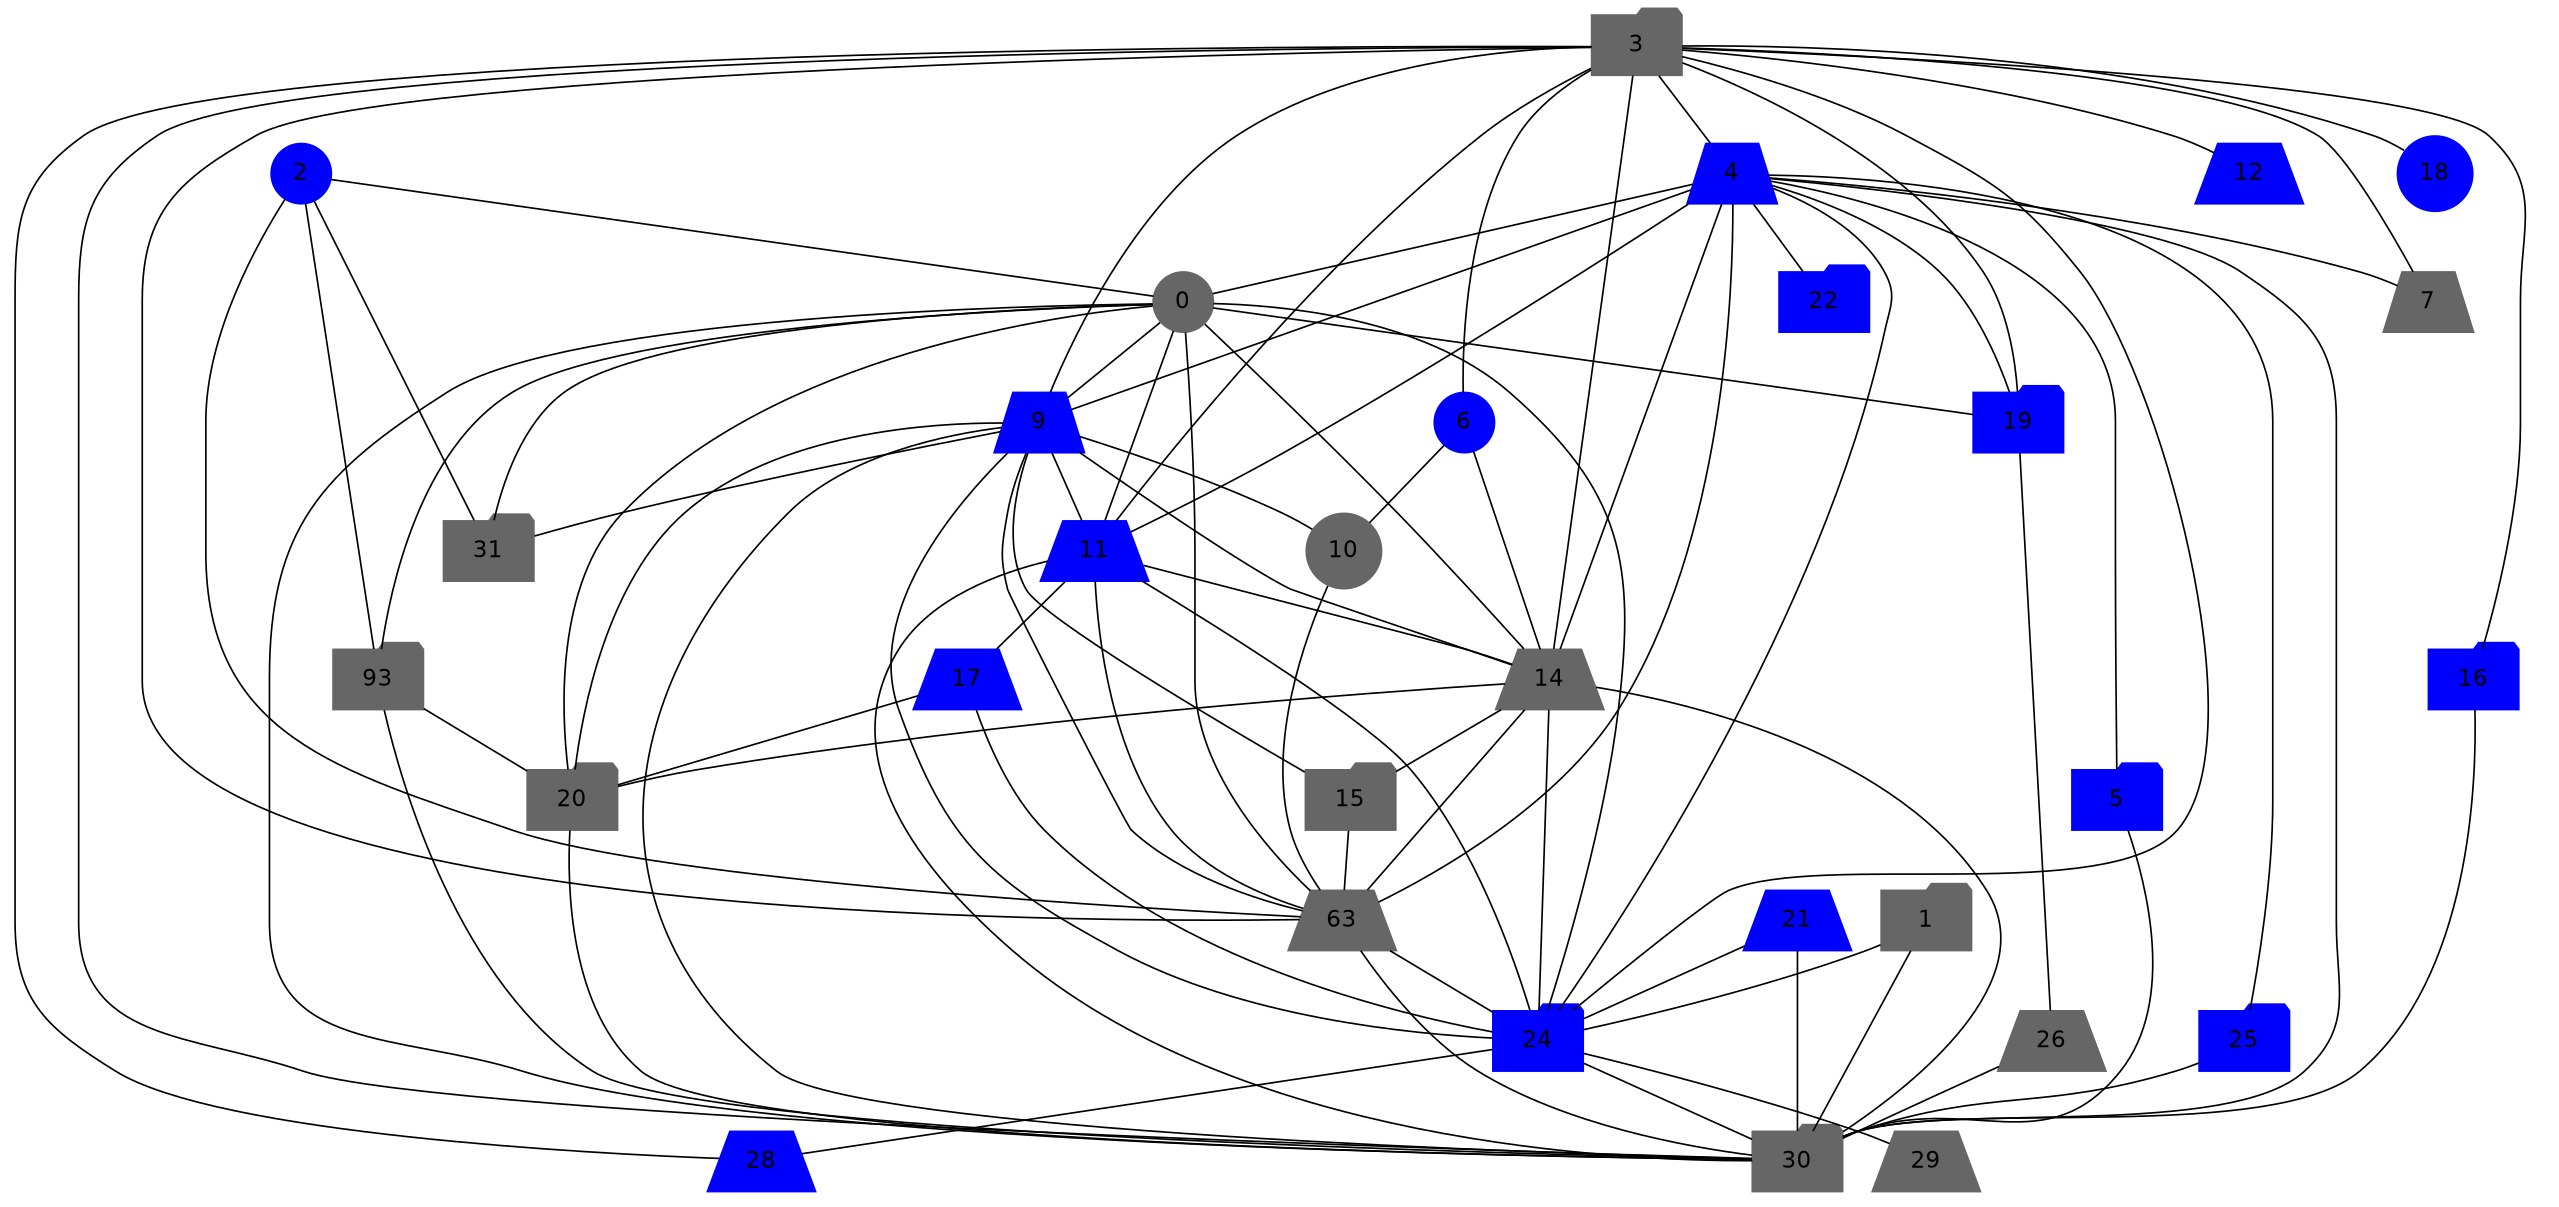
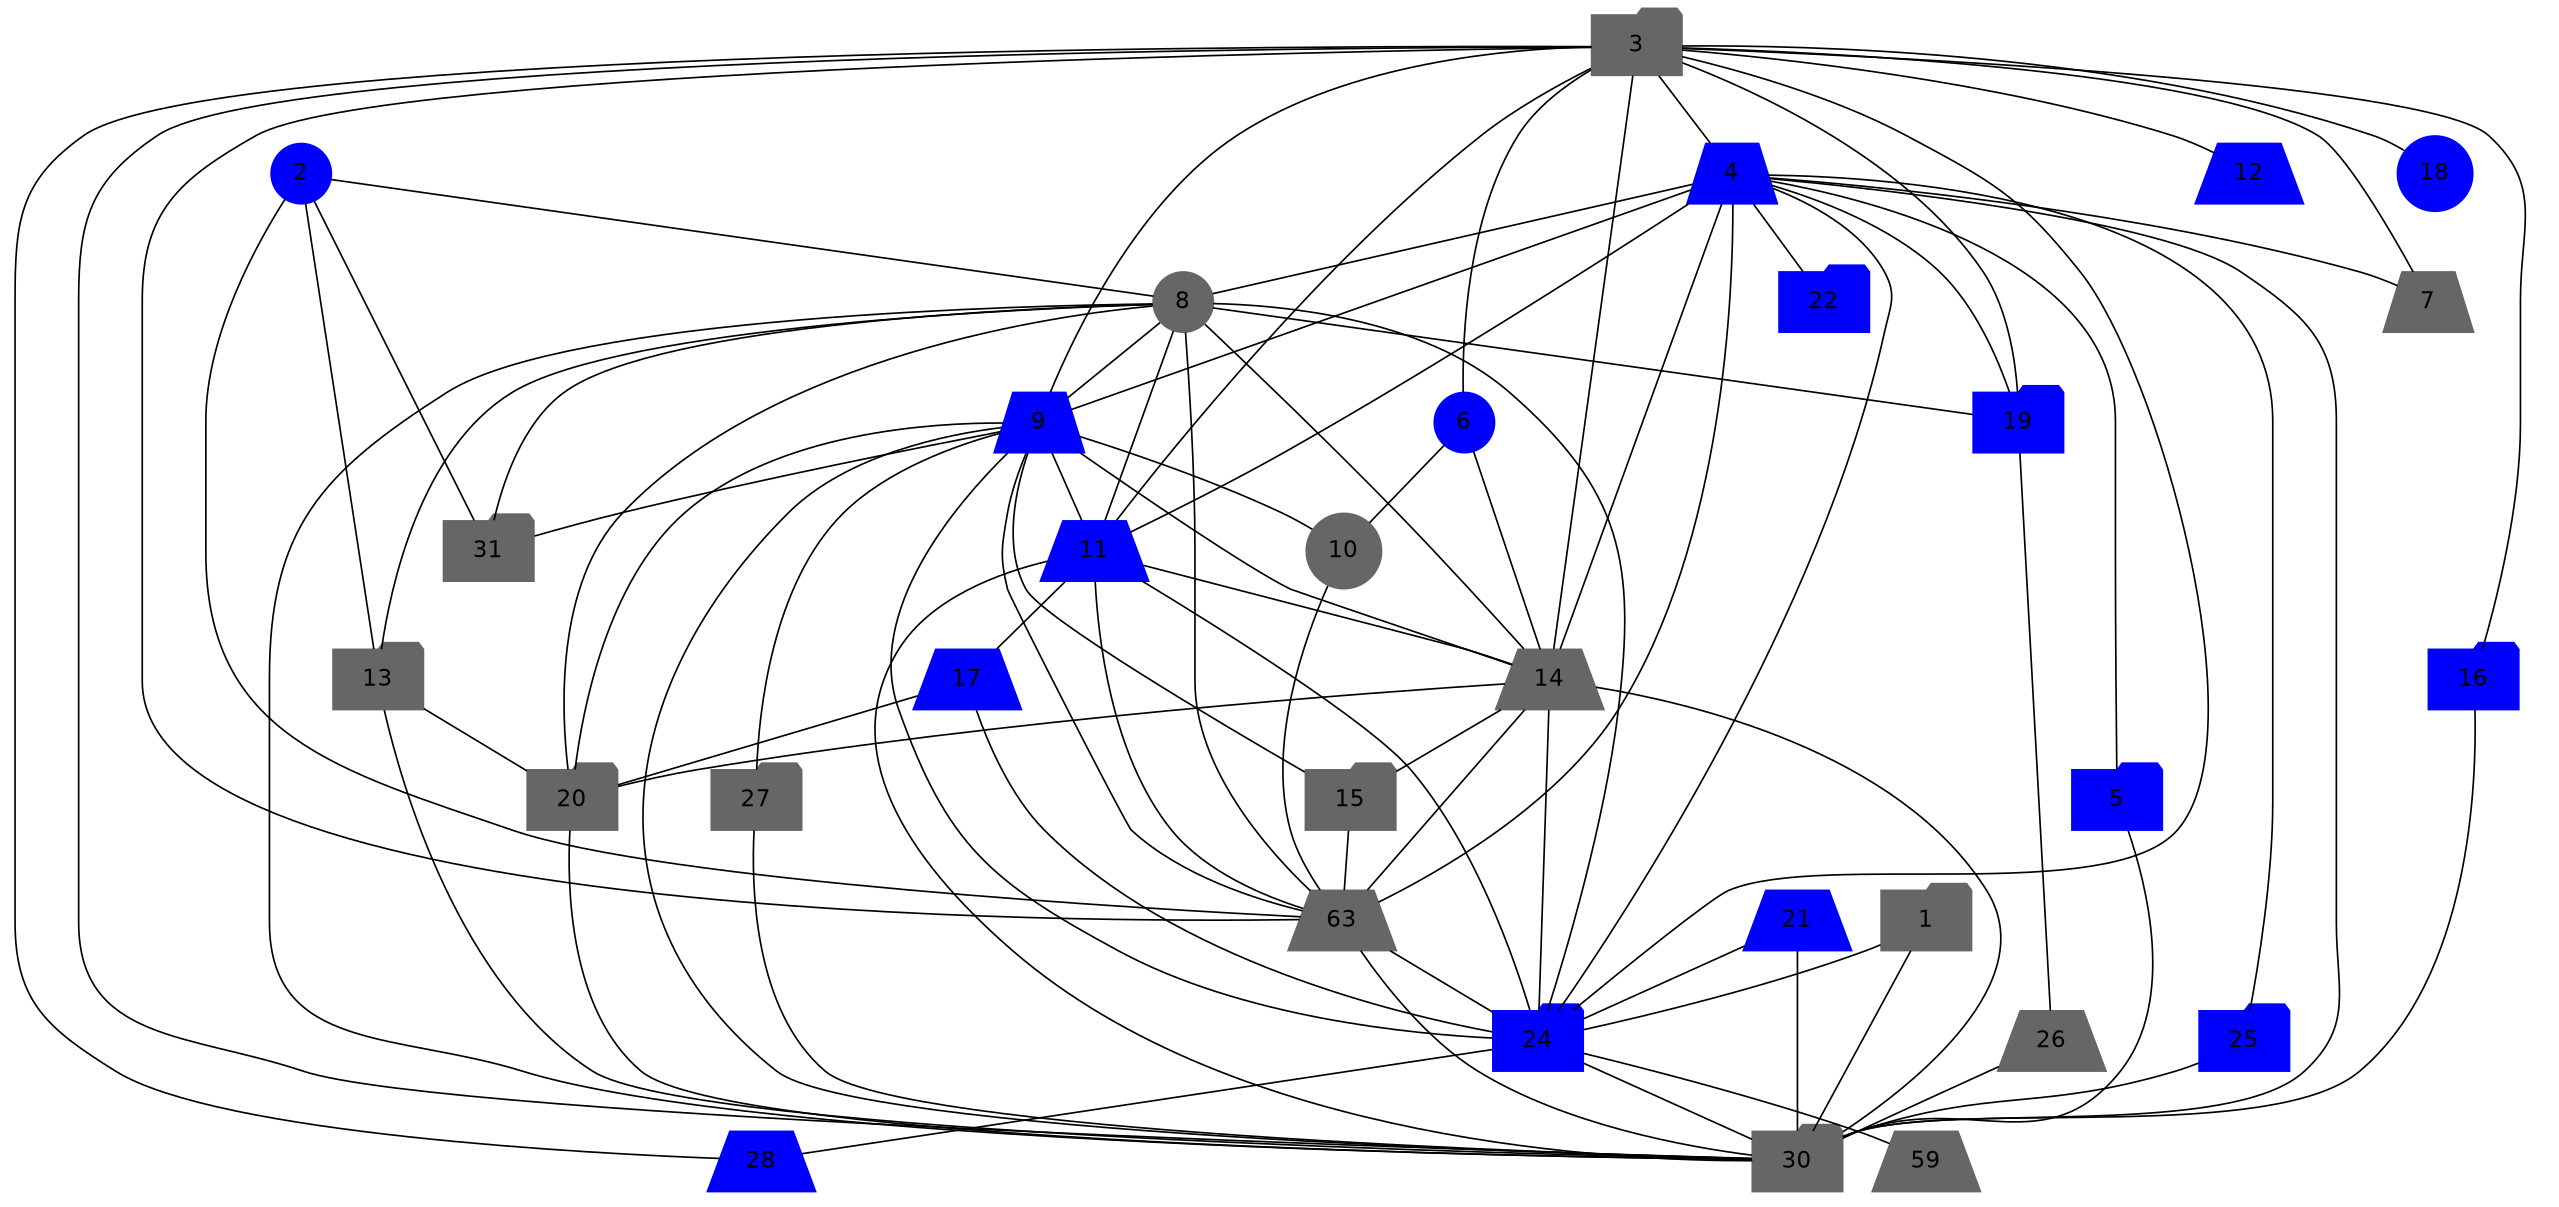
(1183, 302) -> (1183, 302)
(378, 679) -> (378, 679)
none -> (756, 800)
(1926, 1161) -> (1926, 1161)
